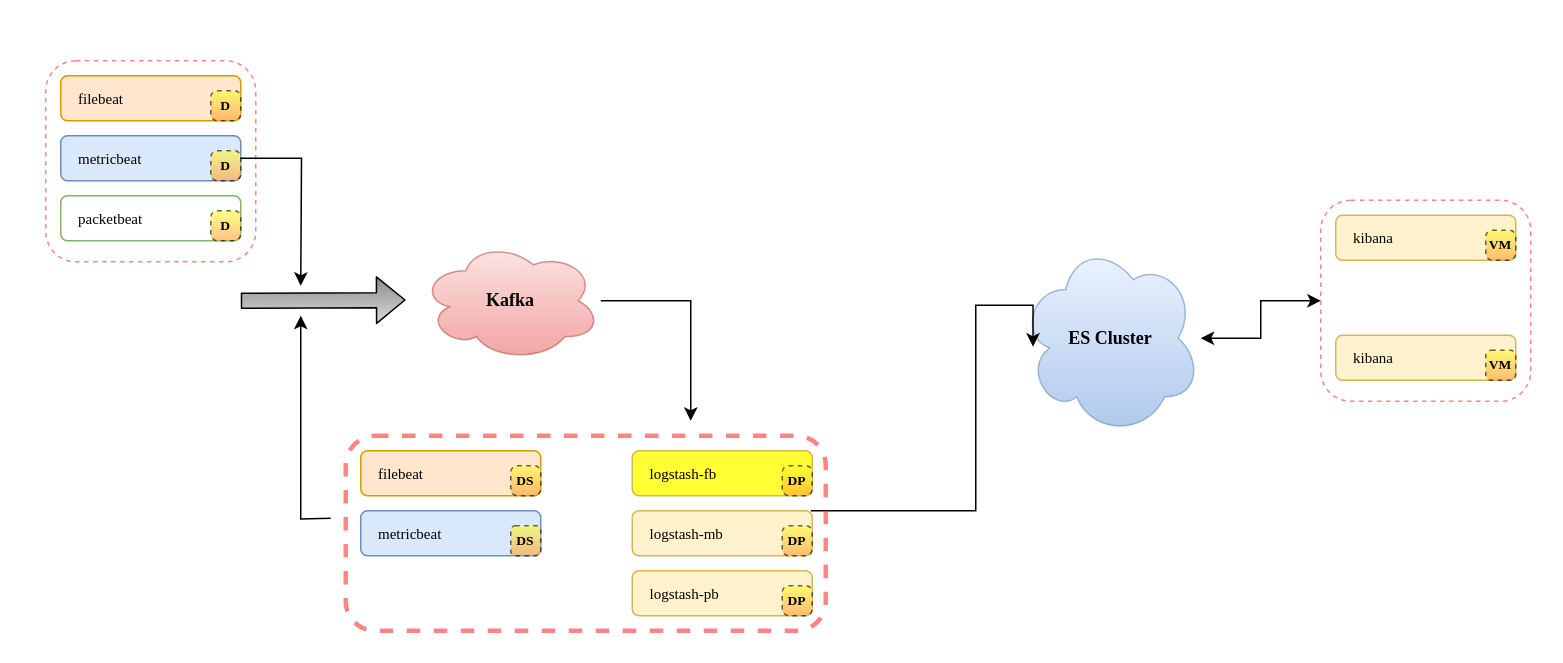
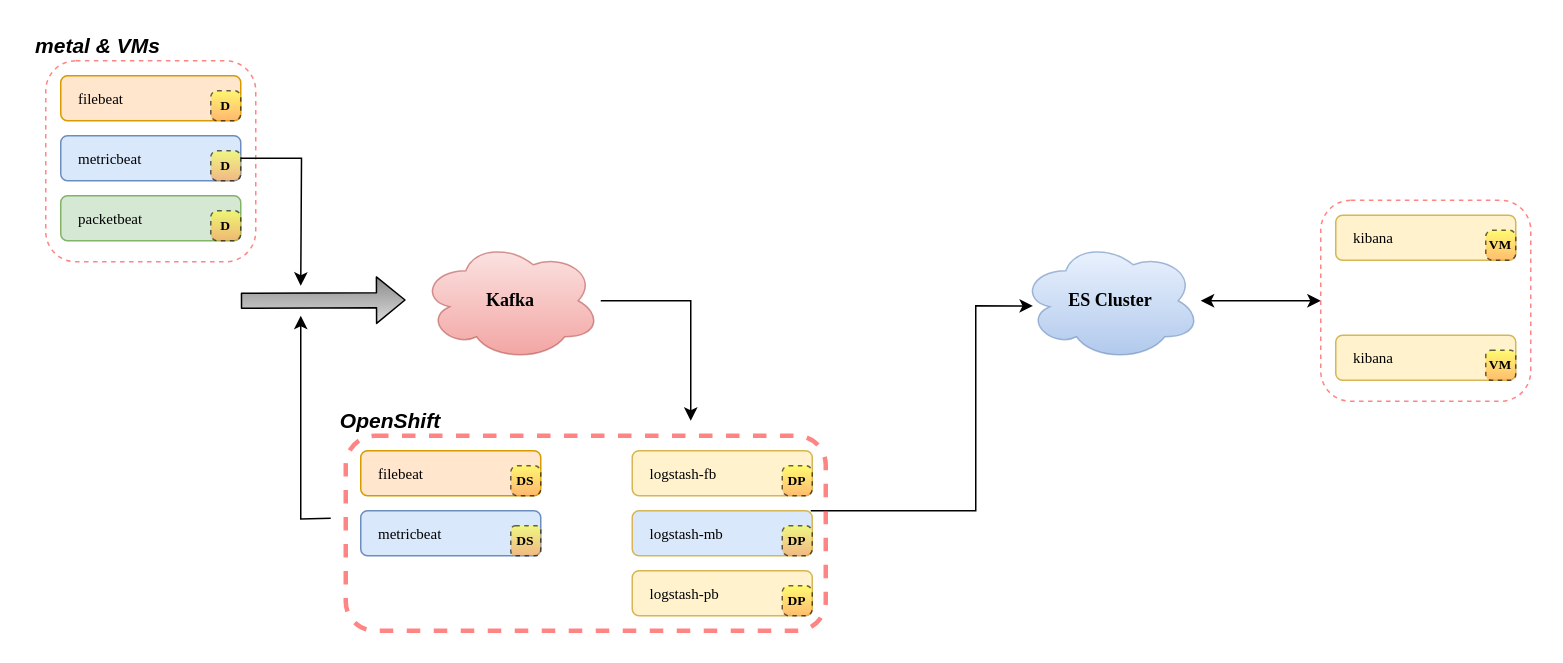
none -> (98, 46)
(151, 218) -> (151, 218)
(1111, 338) -> (1111, 301)
none -> (391, 421)
(722, 473) -> (722, 473)
(722, 533) -> (722, 533)
